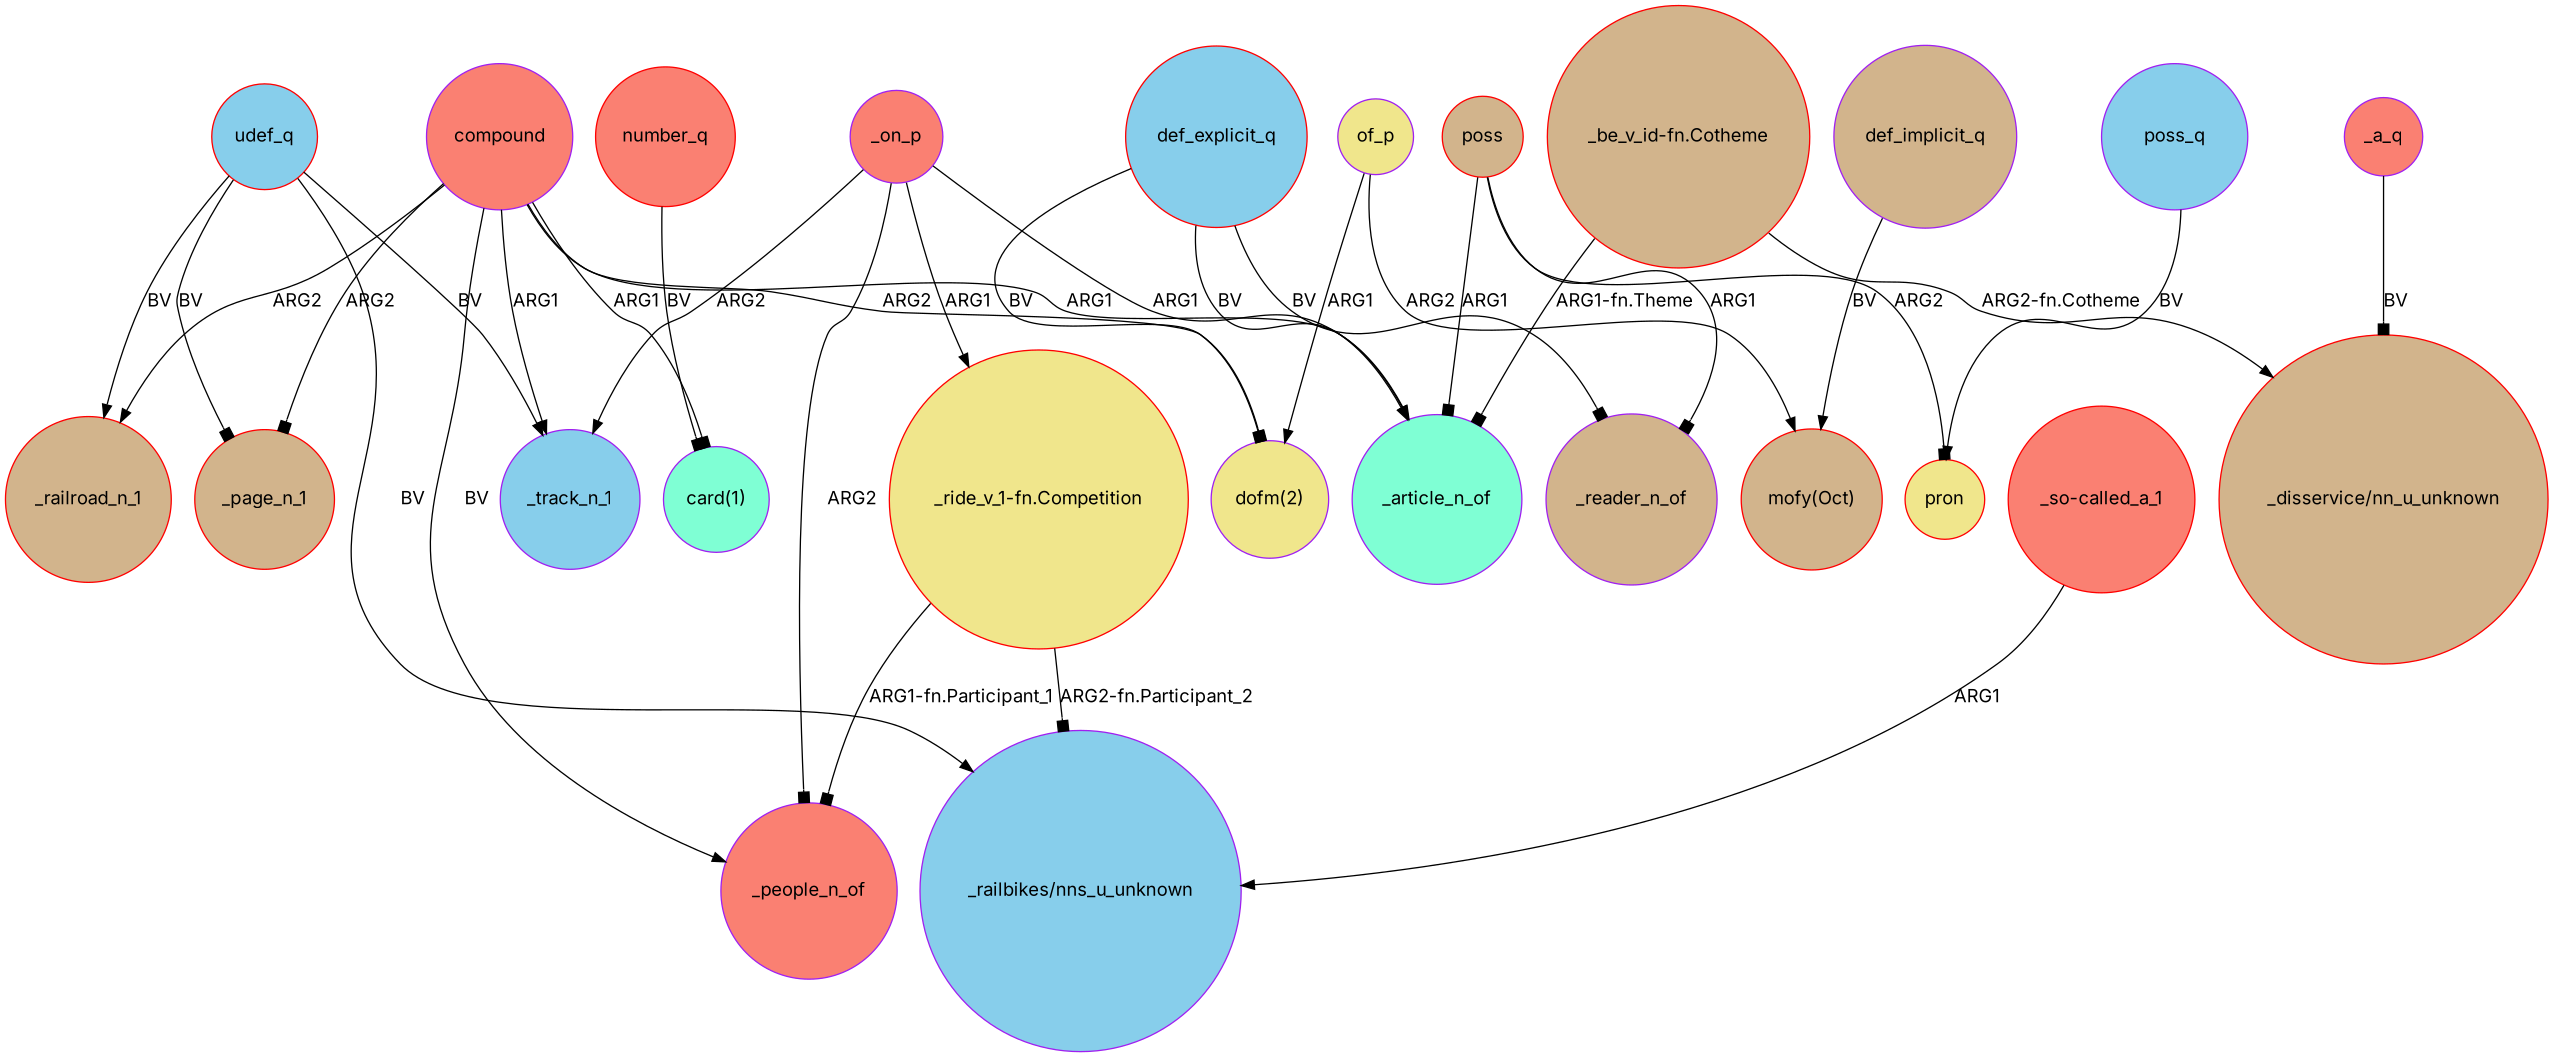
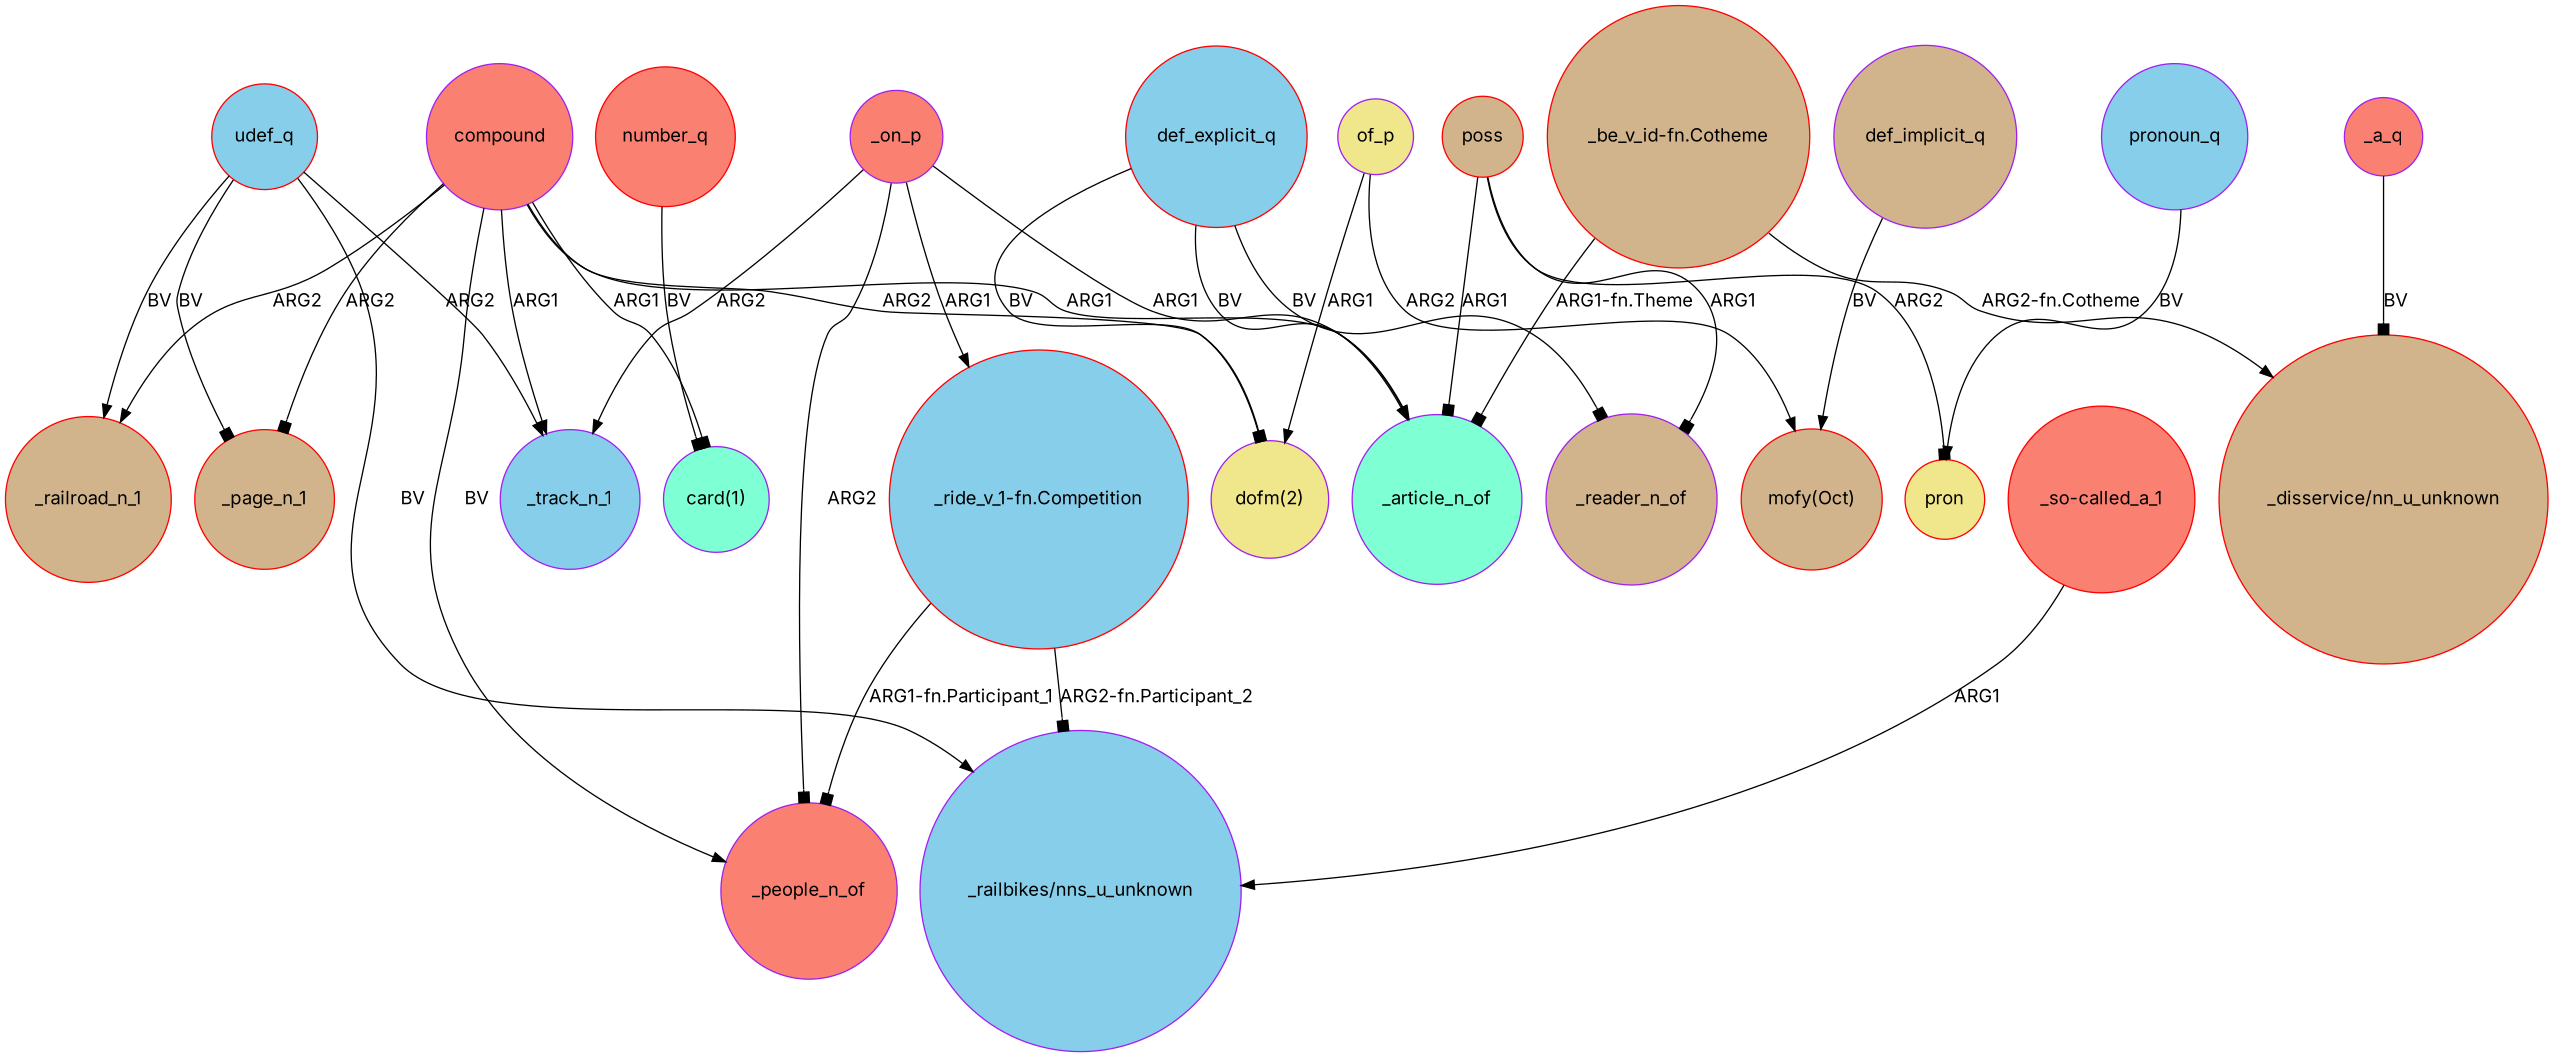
(2175, 137) -> (2175, 137)
(470, 302) -> (470, 302)
(1039, 499) -> (1039, 499)
